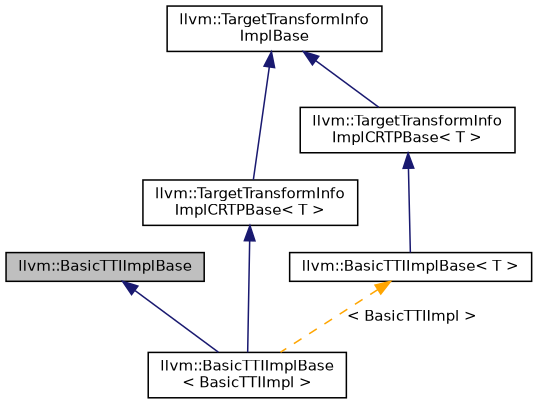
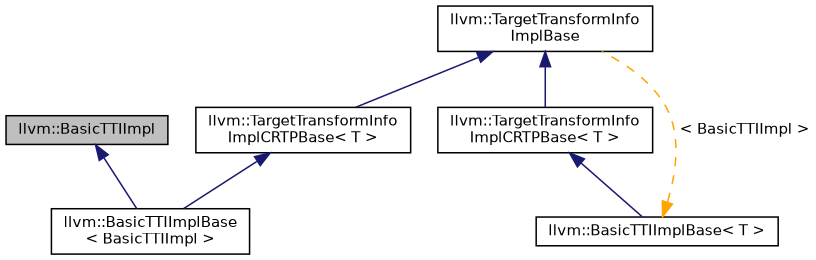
(105, 267) -> (87, 130)
(329, 321) -> (668, 112)
